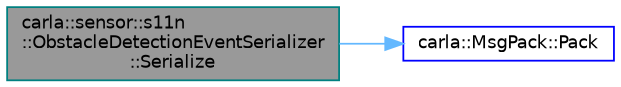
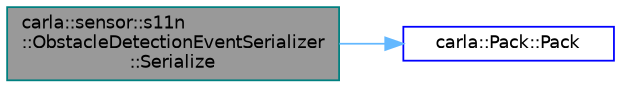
(509, 44) -> (509, 44)
